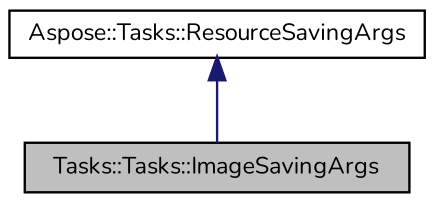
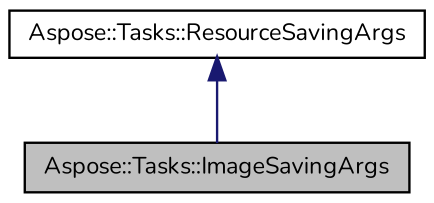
(217, 168) -> (217, 168)
